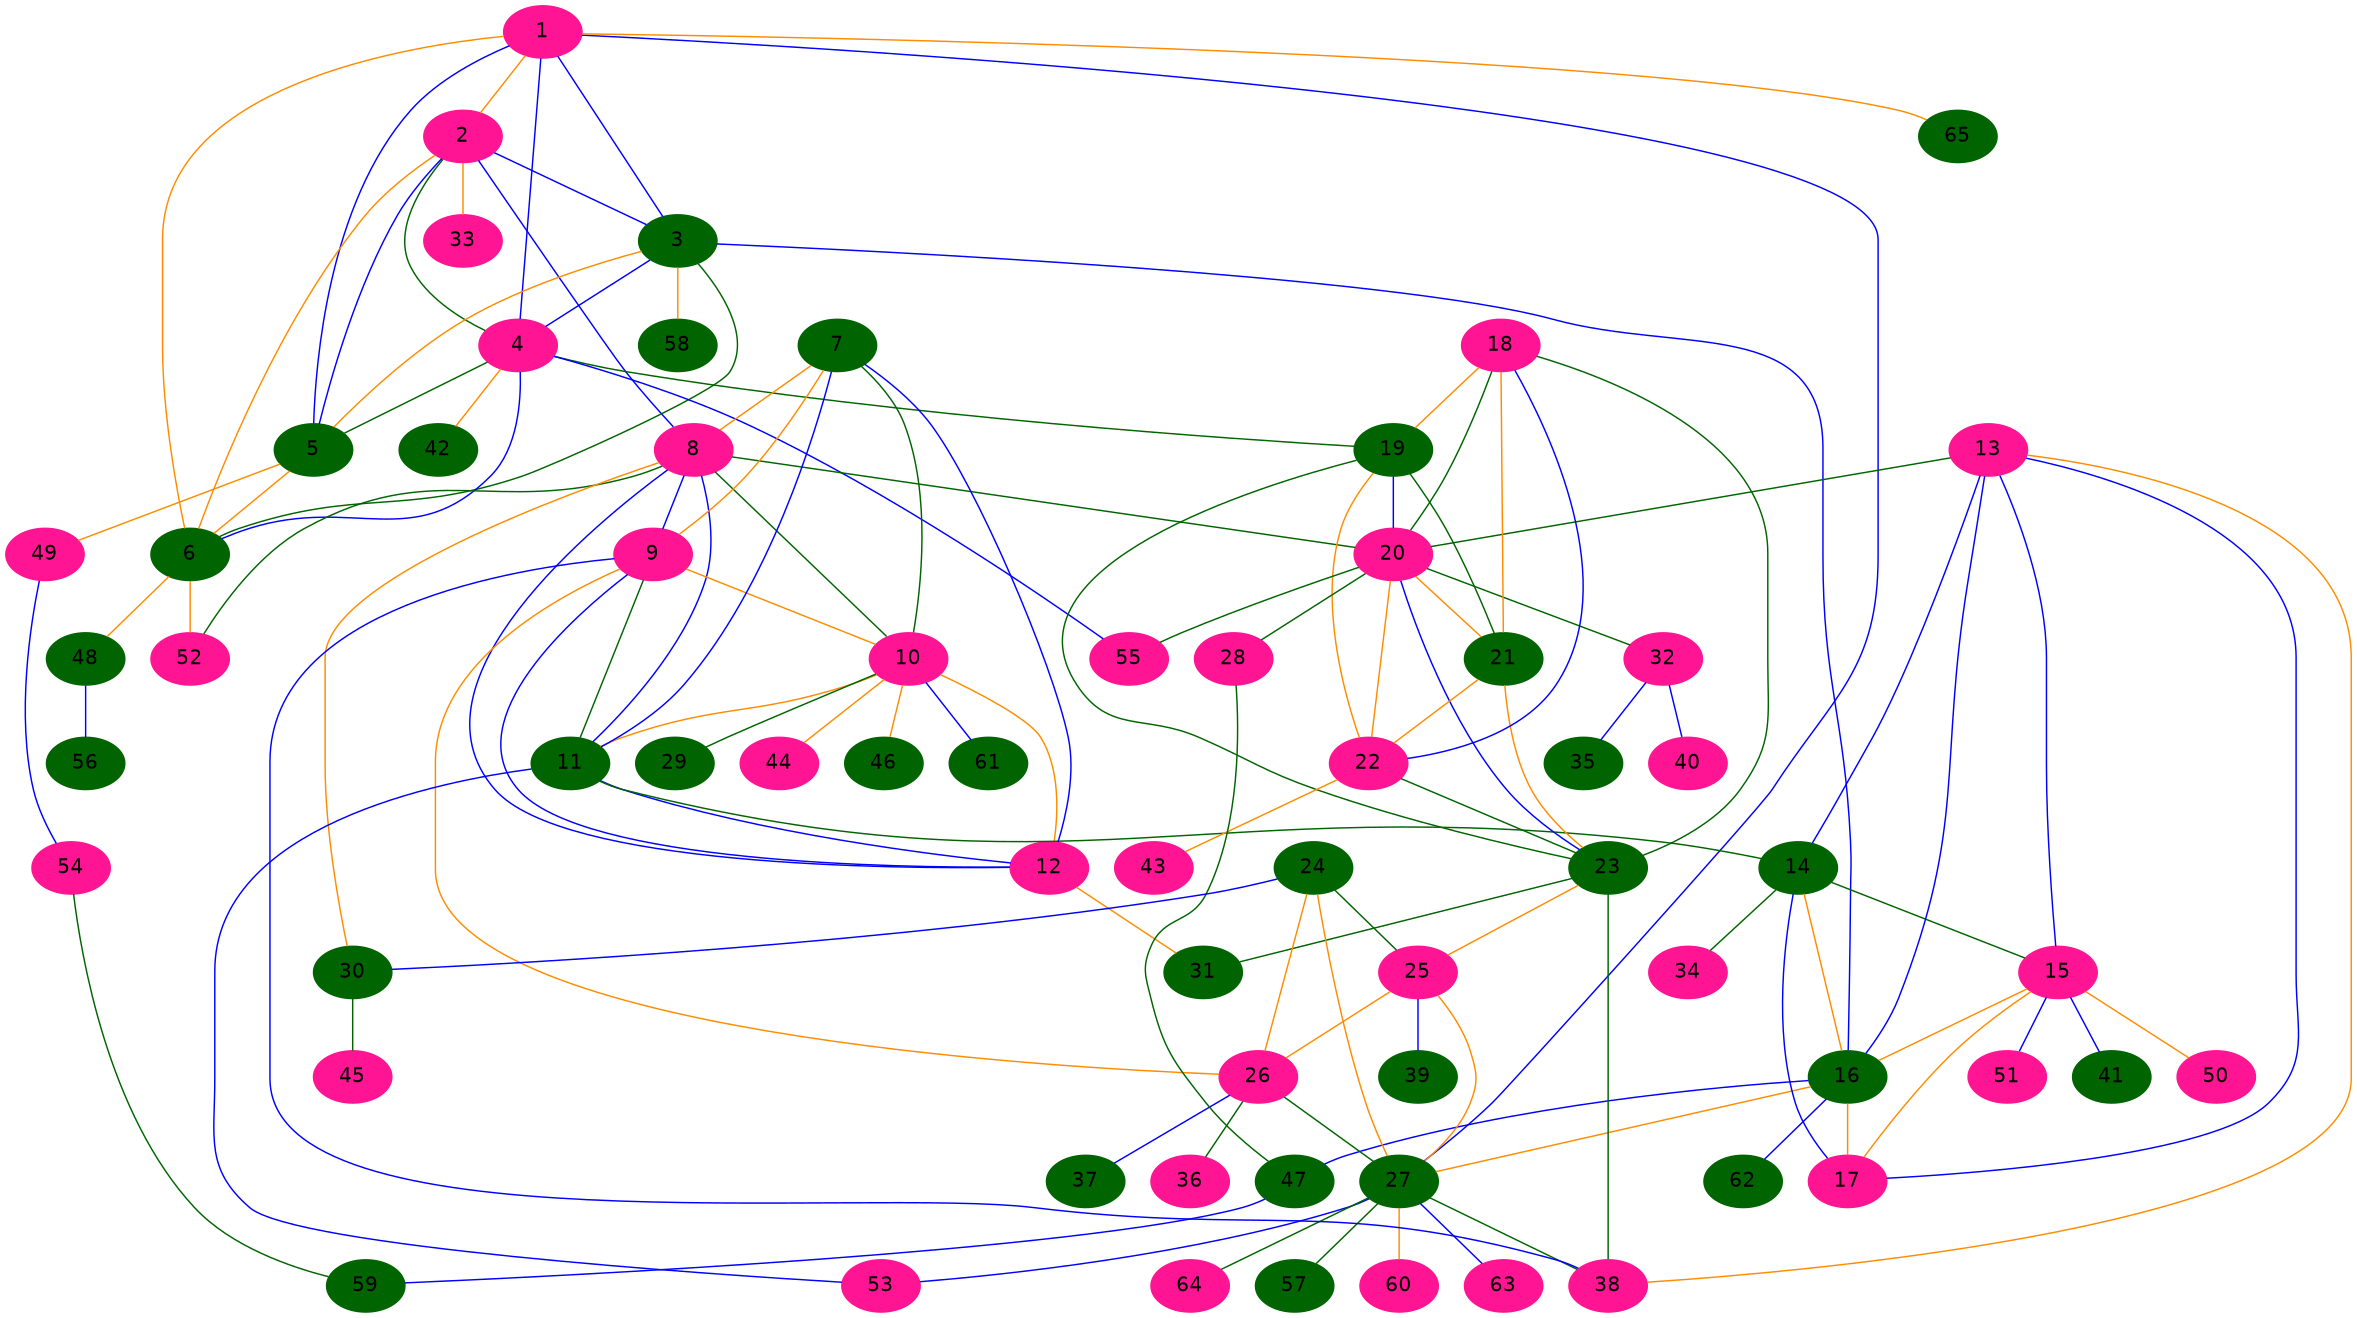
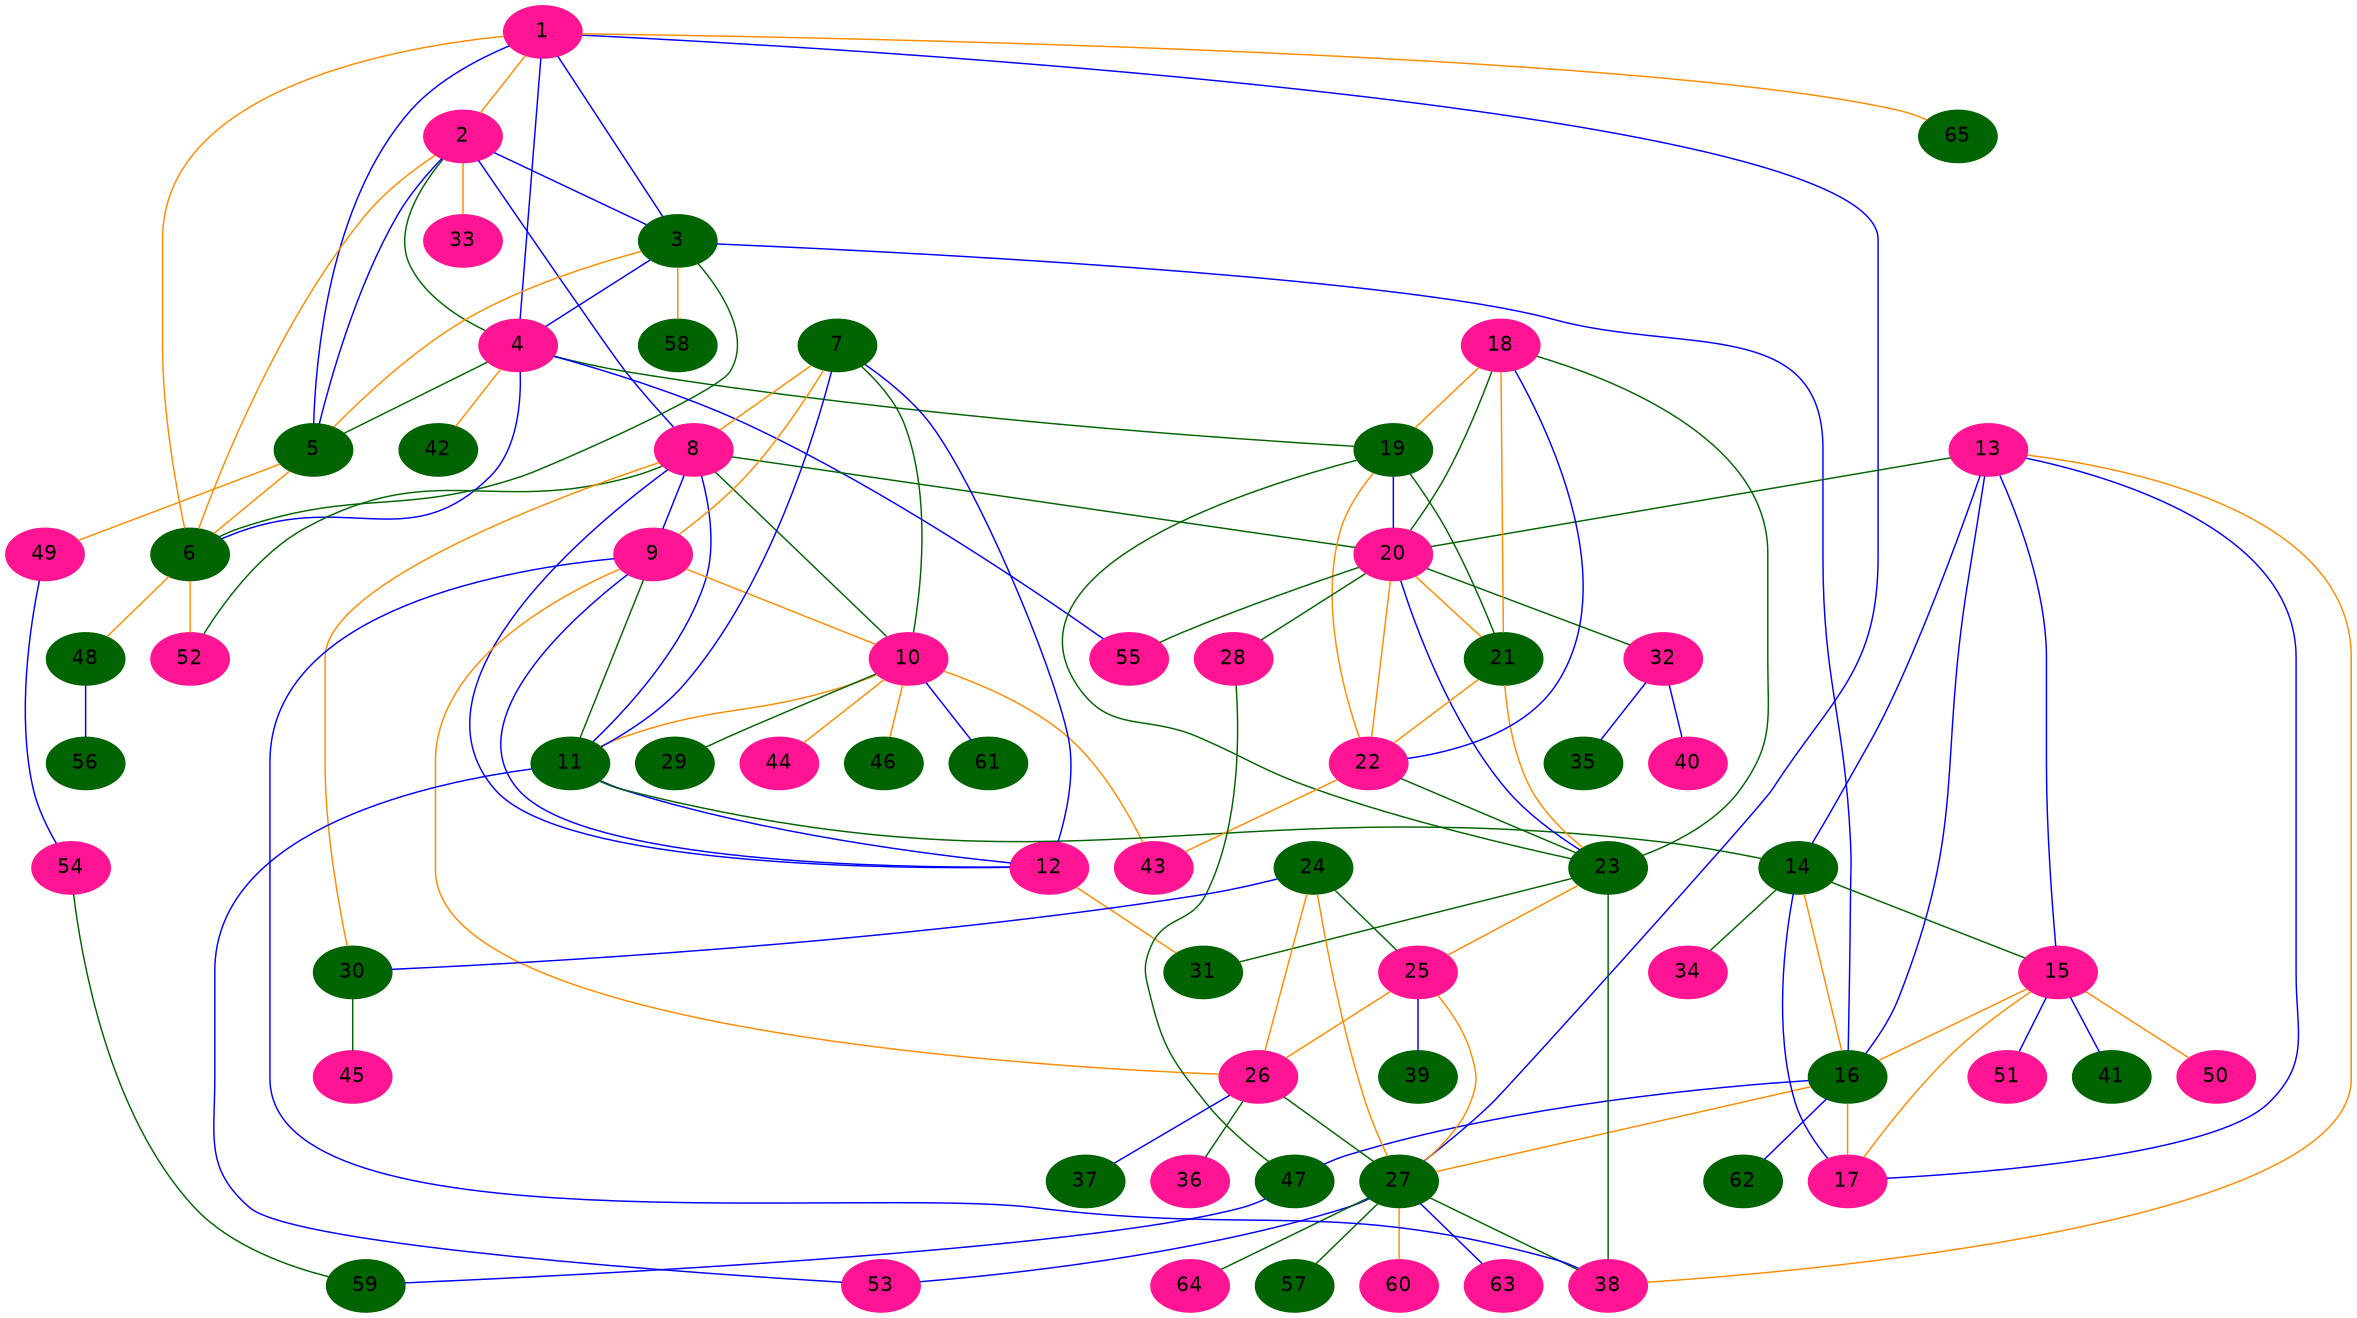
(1037, 733) -> (1053, 725)
